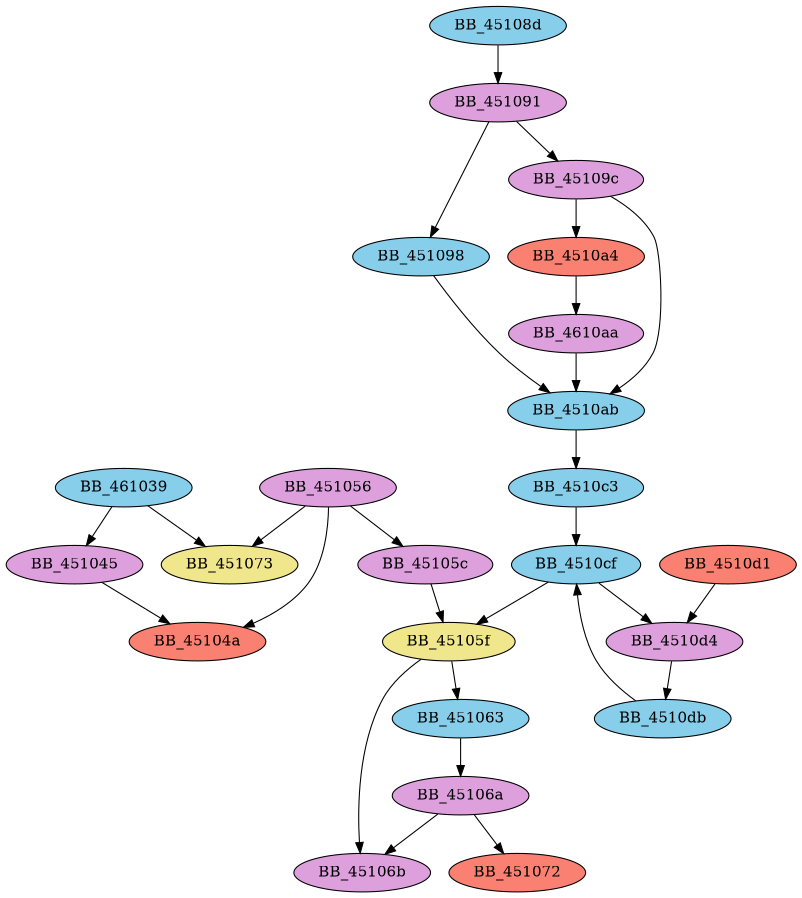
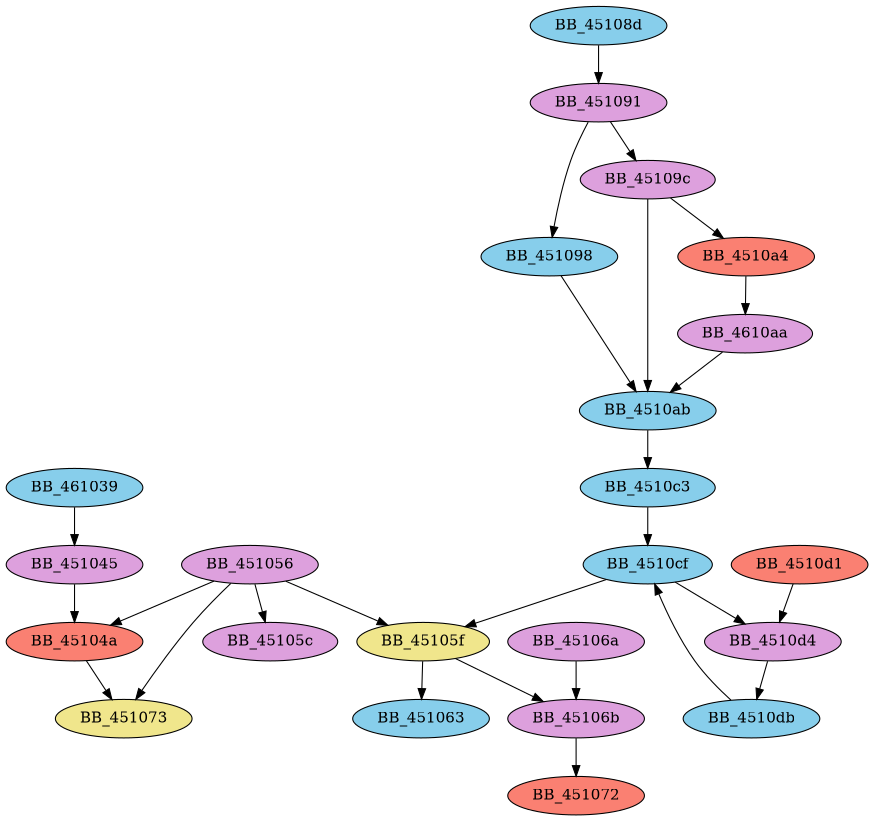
(172, 523) -> (96, 676)
(435, 598) -> (332, 601)
(461, 752) -> none
(486, 830) -> (576, 752)
